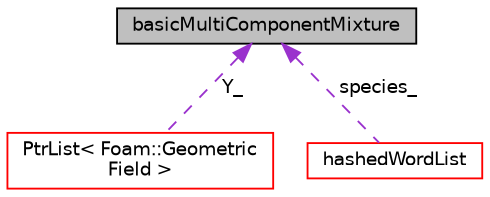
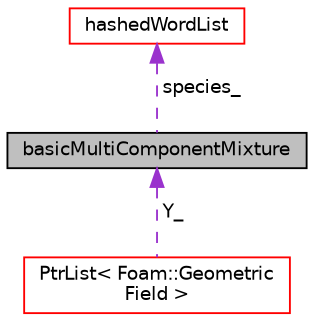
(337, 100) -> (157, 98)
